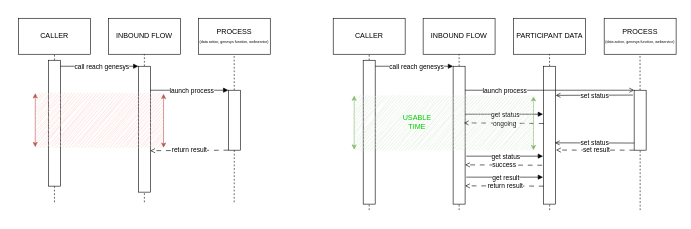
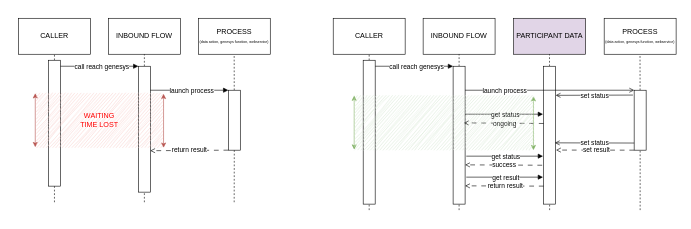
(550, 36) -> (550, 36)
none -> (99, 120)
(417, 123) -> none
